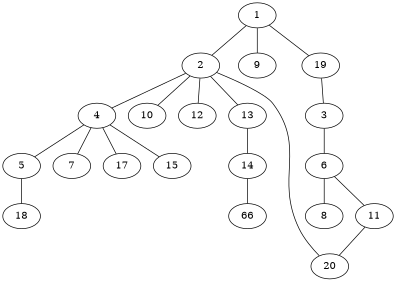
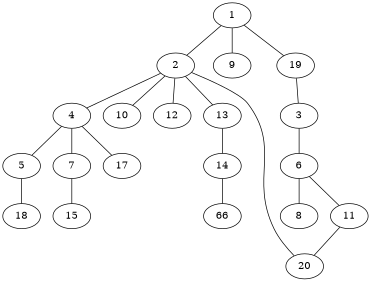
(135, 141) -> (72, 191)
